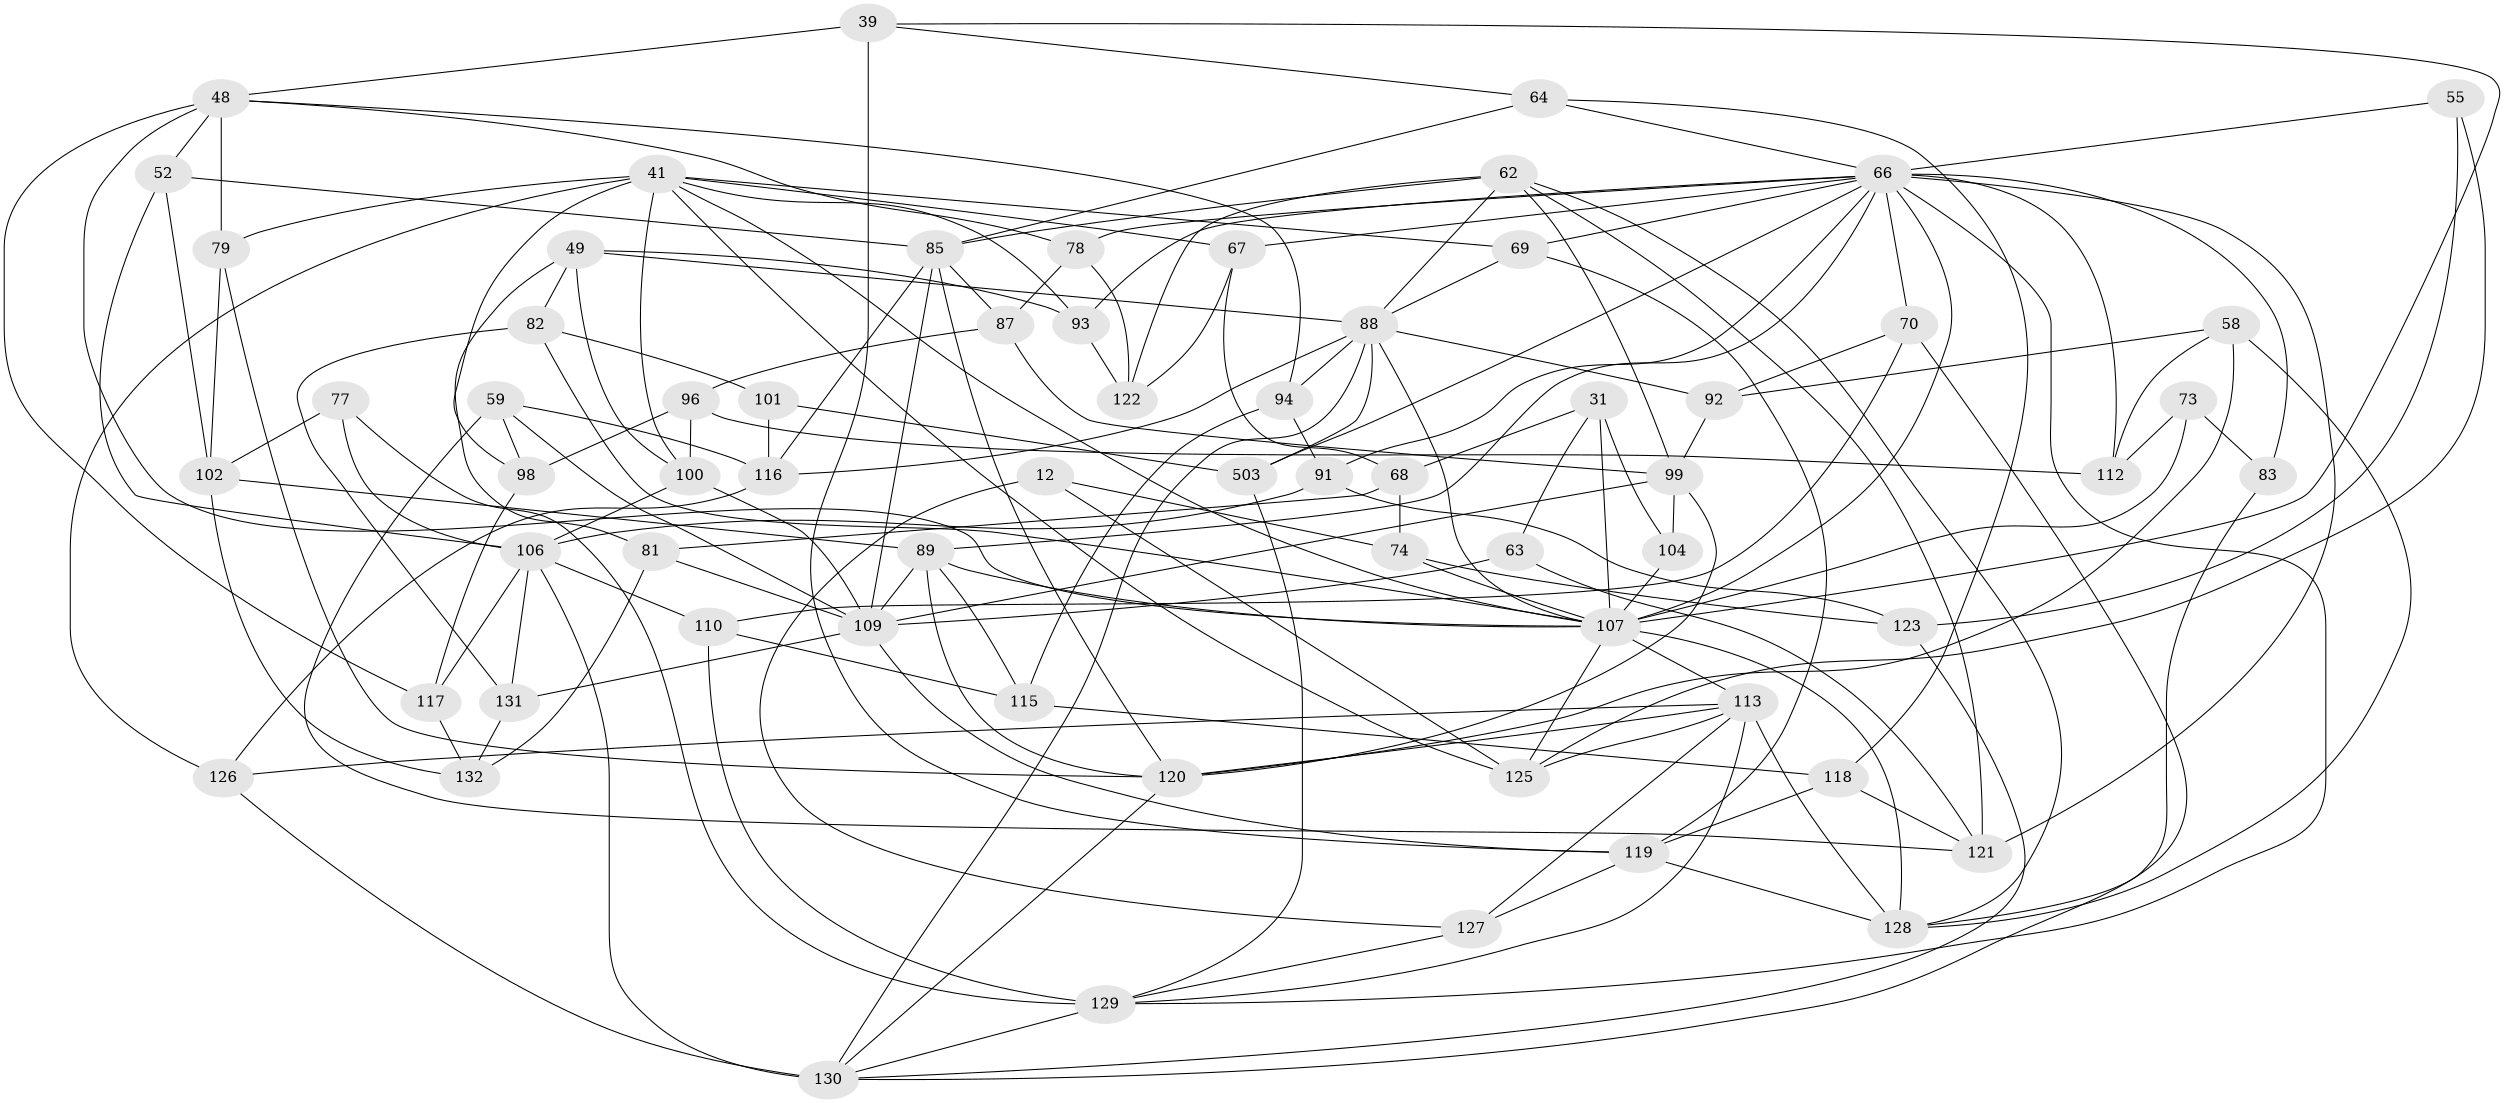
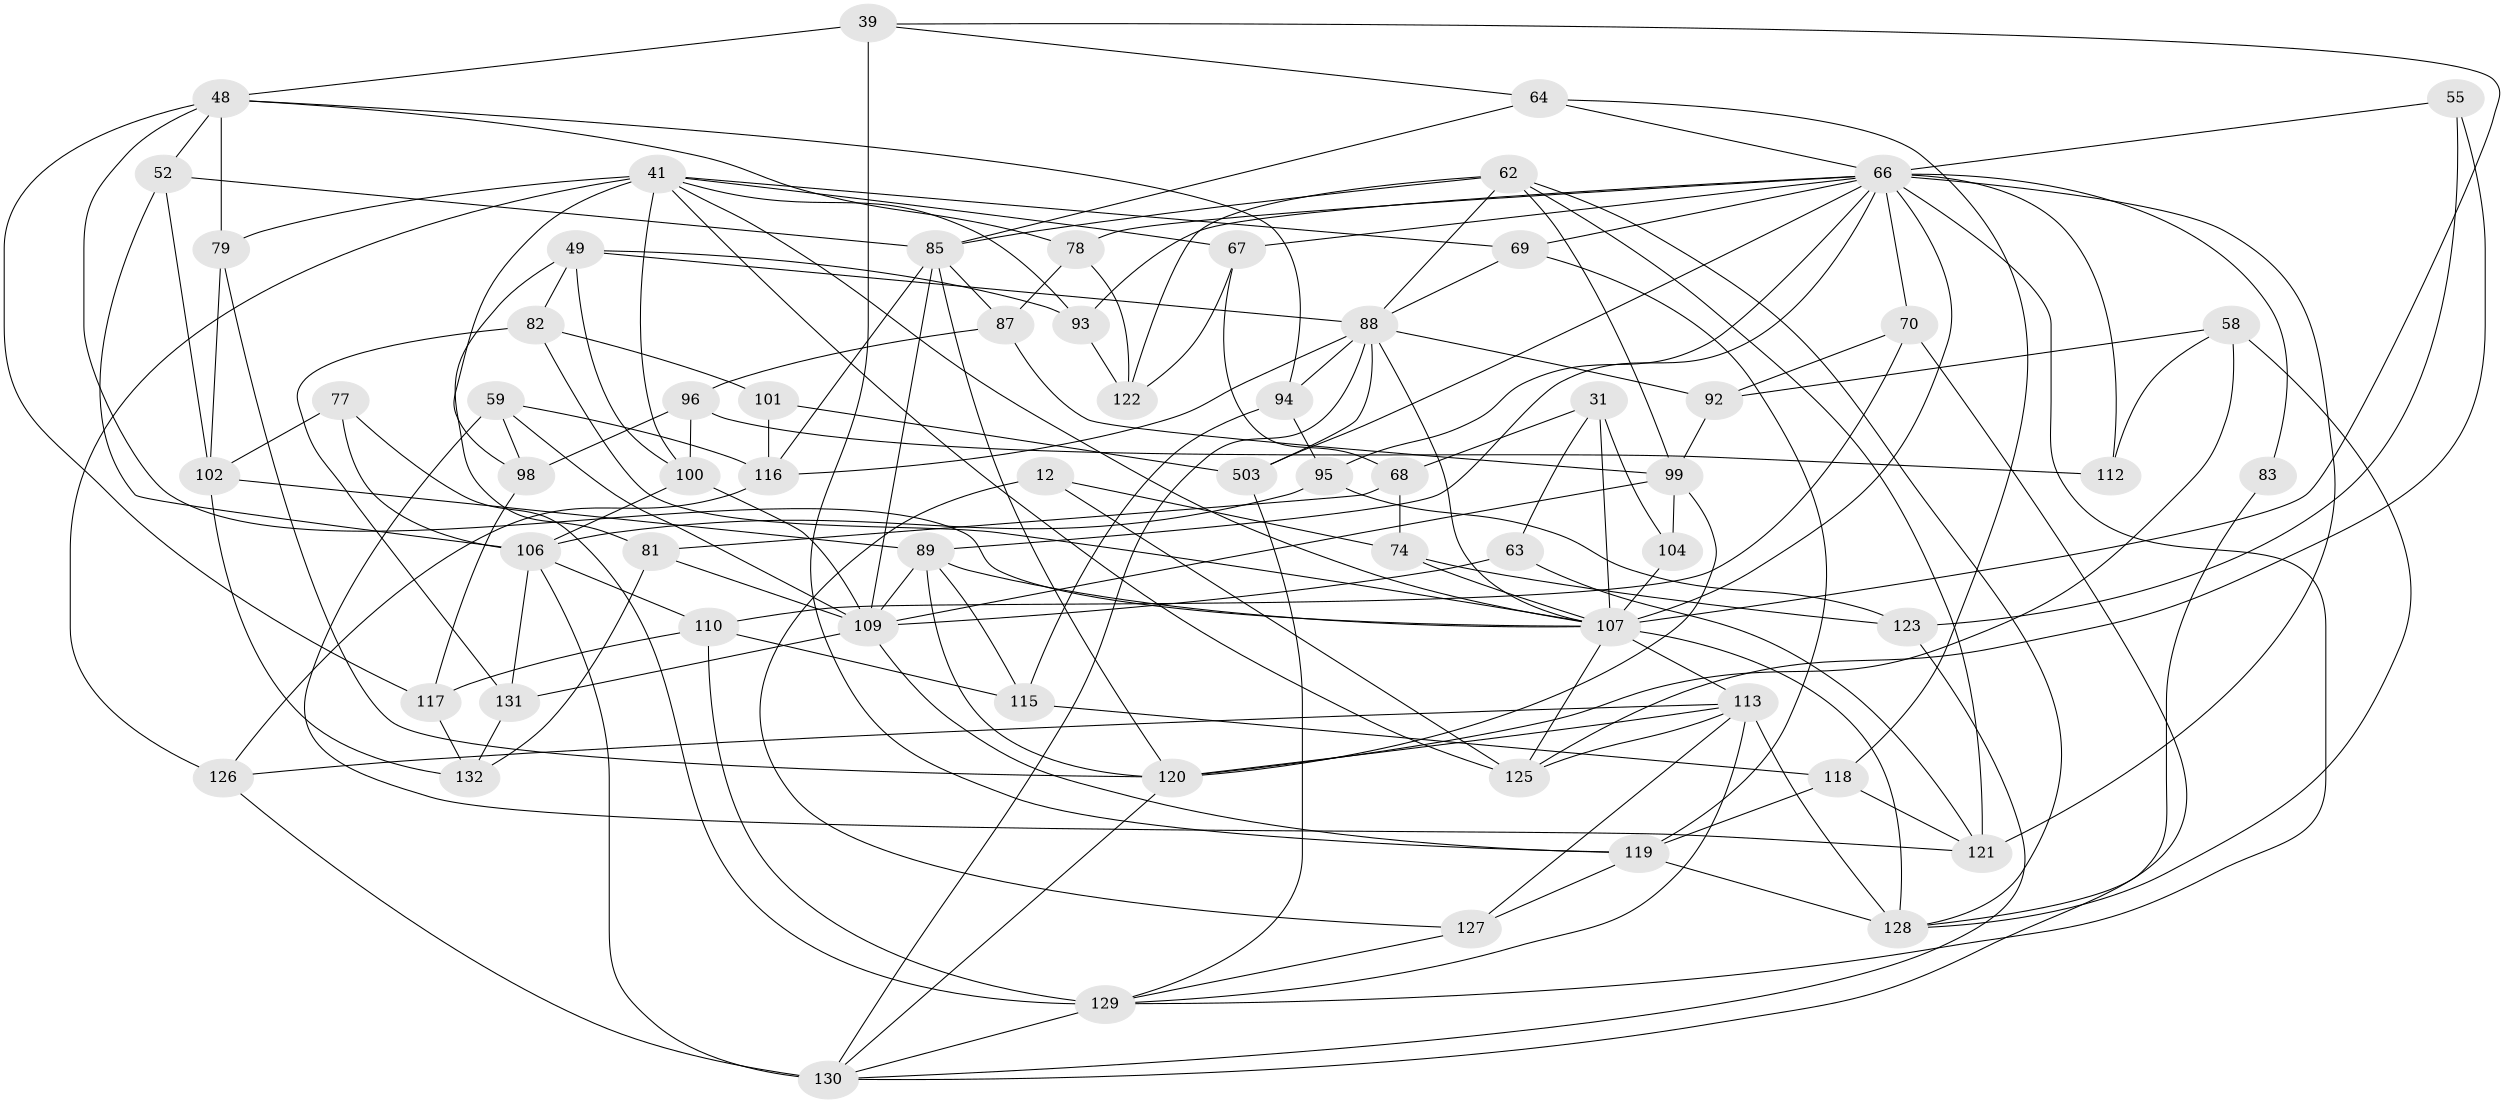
(2188, 401) -> none
(1324, 476) -> (1324, 476)
(481, 627) -> (566, 657)
